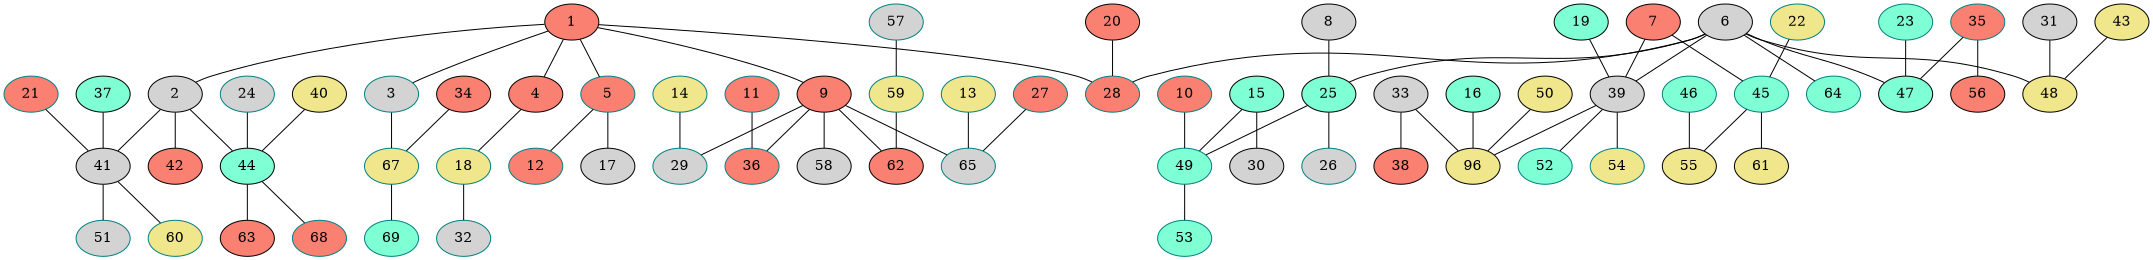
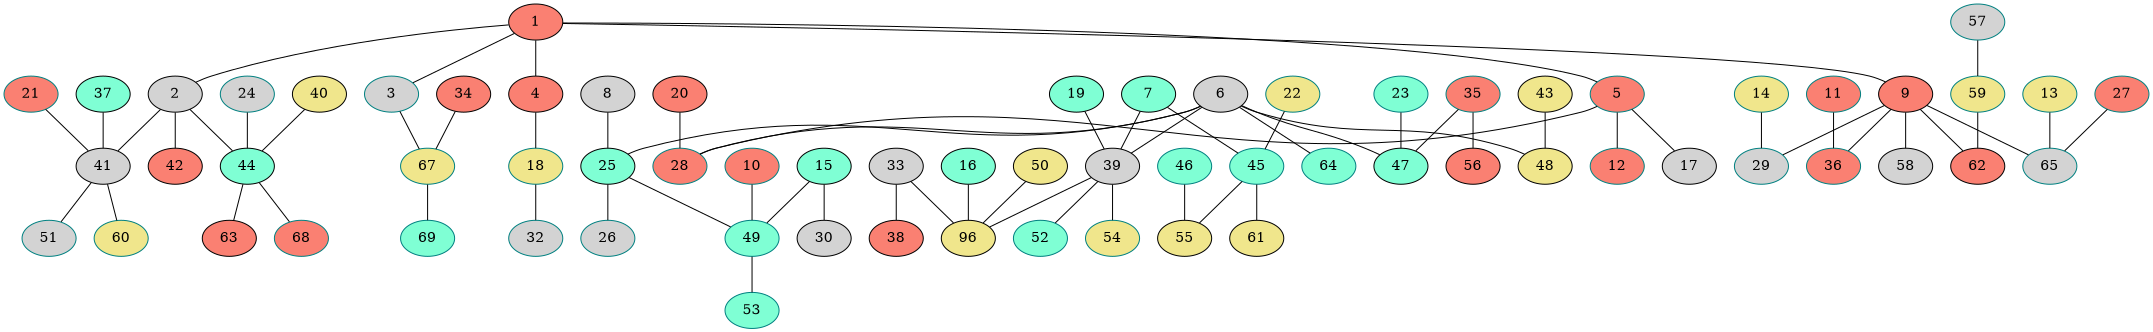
(1653, 22) -> (1149, 94)
(2050, 22) -> none
(847, 44) -> (1149, 130)
